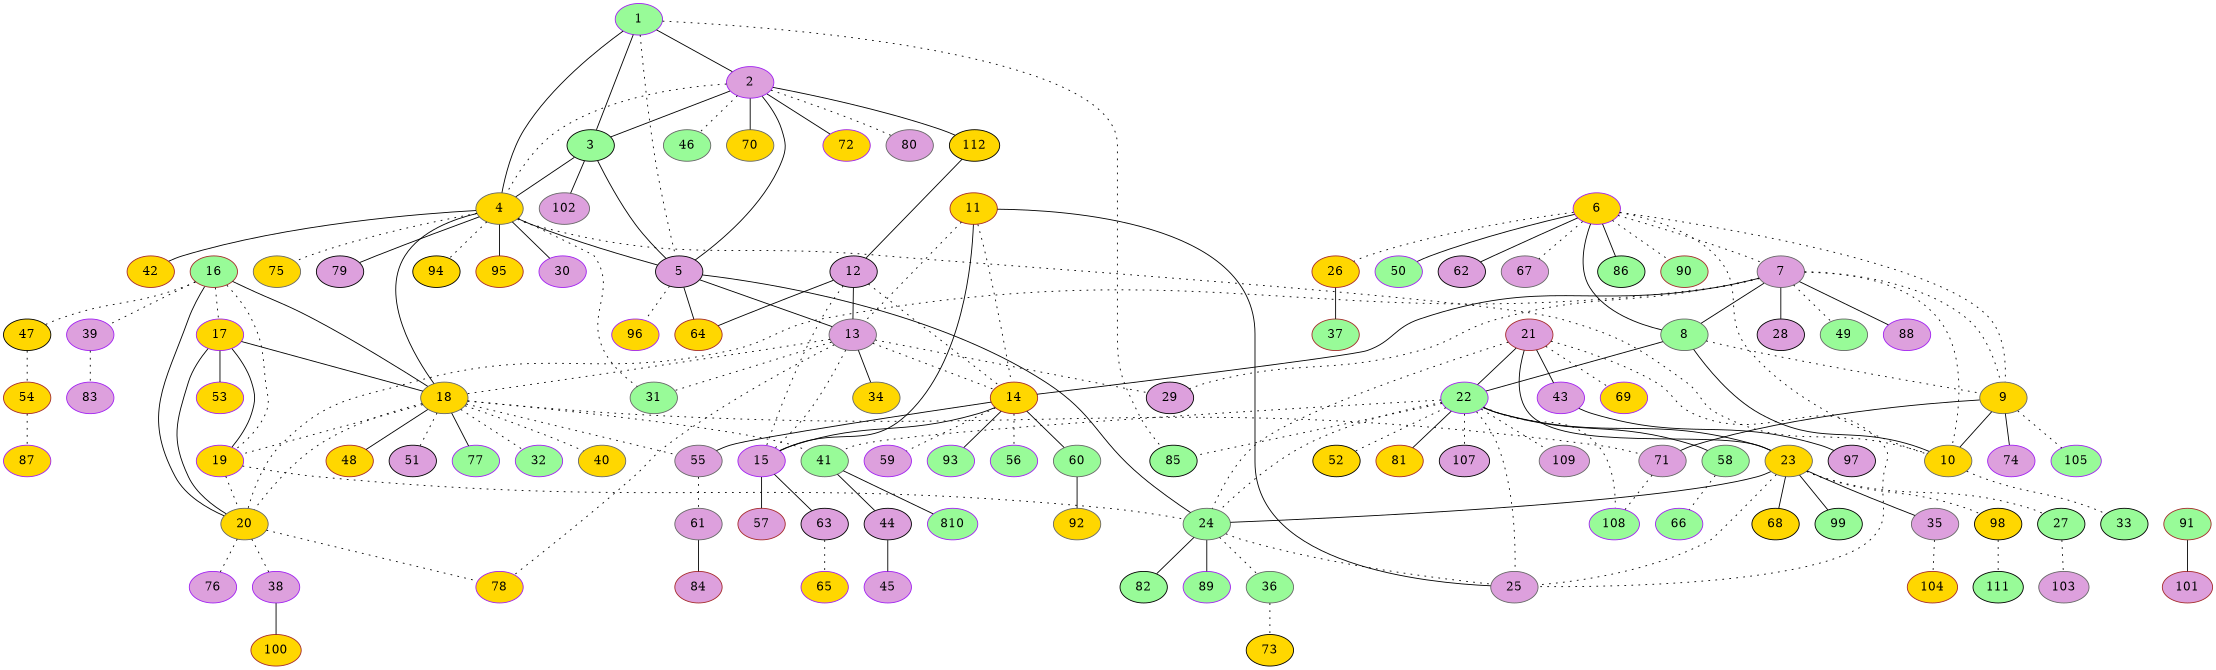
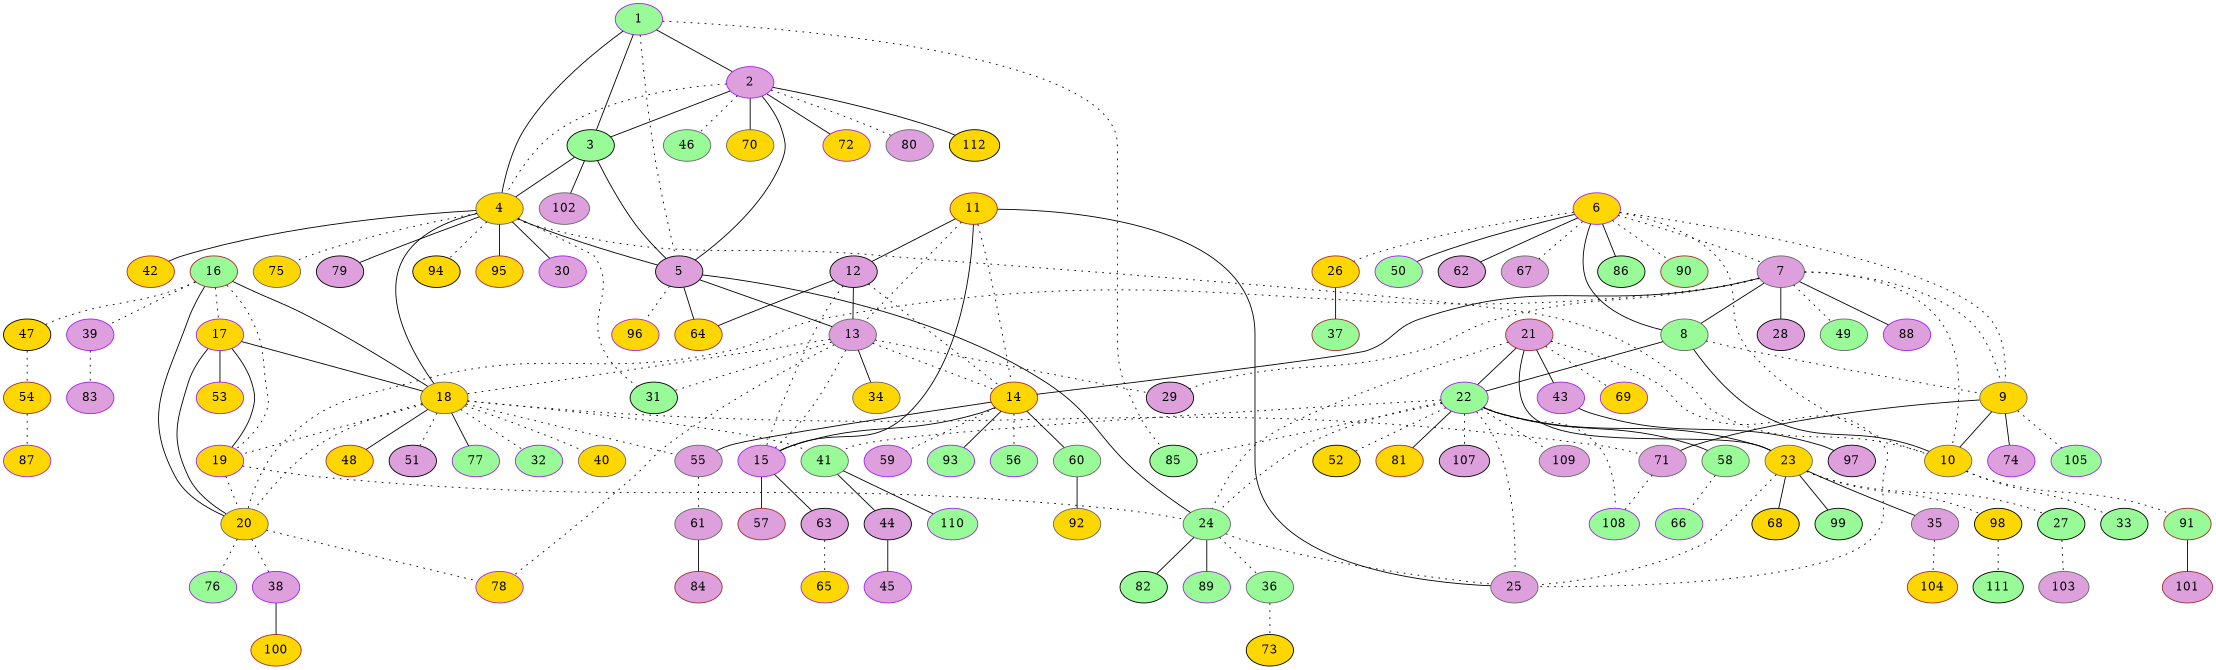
(914, 209) -> (914, 240)
(654, 398) -> (654, 398)
none -> (2068, 493)
(1502, 508) -> none
(953, 524) -> (953, 524)
(213, 587) -> (213, 587)
